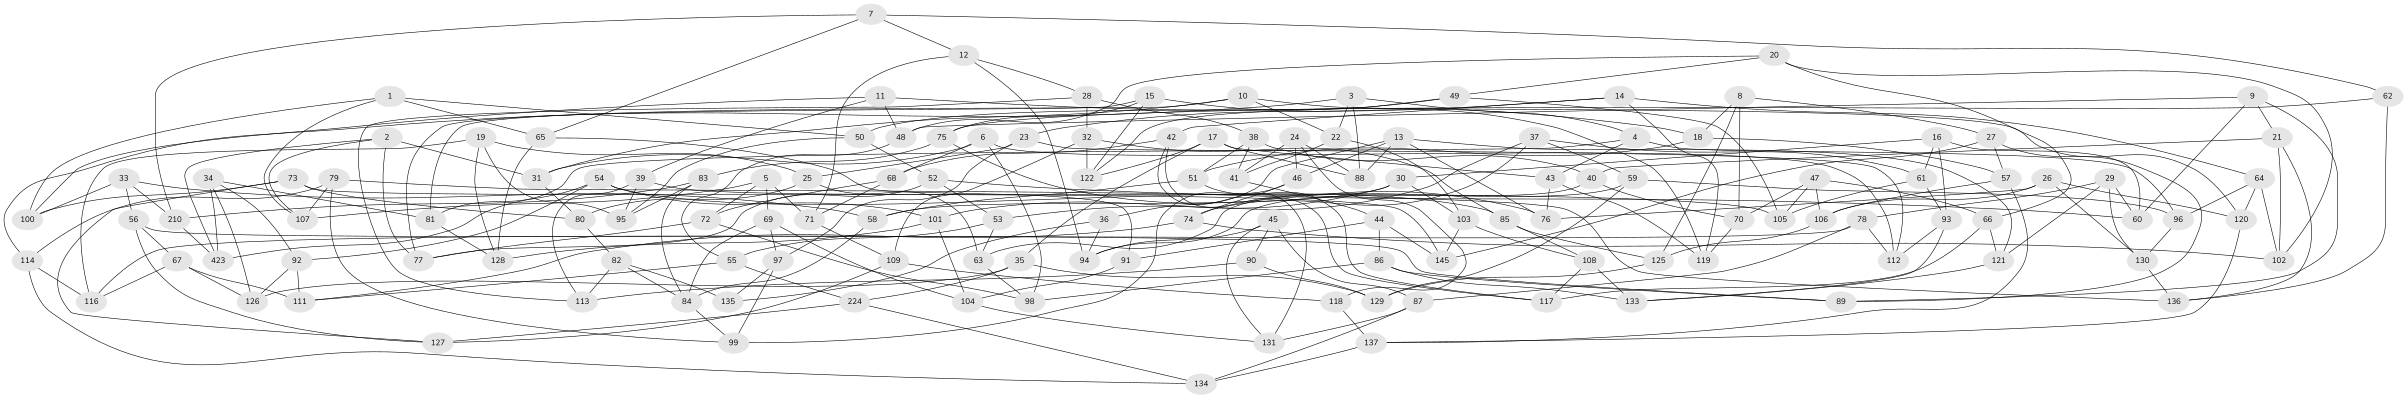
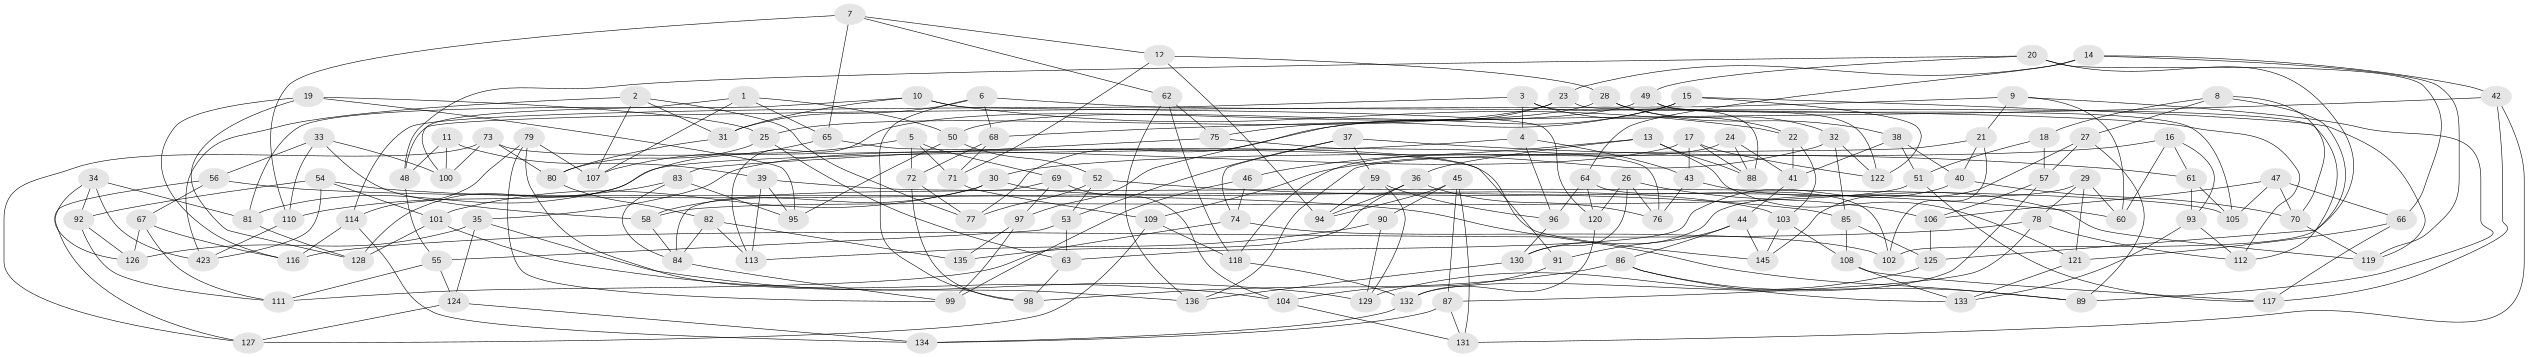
(1290, 109) -> none
(1296, 159) -> none
(1472, 179) -> (1497, 201)
none -> (1194, 181)
(175, 220) -> (289, 220)
(855, 302) -> (454, 302)
(1371, 343) -> (1407, 302)
